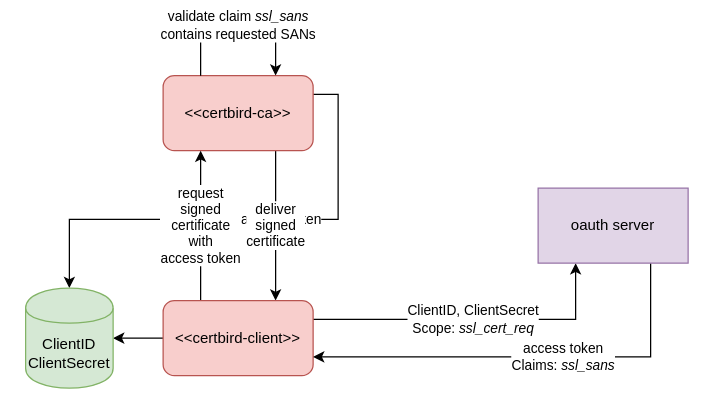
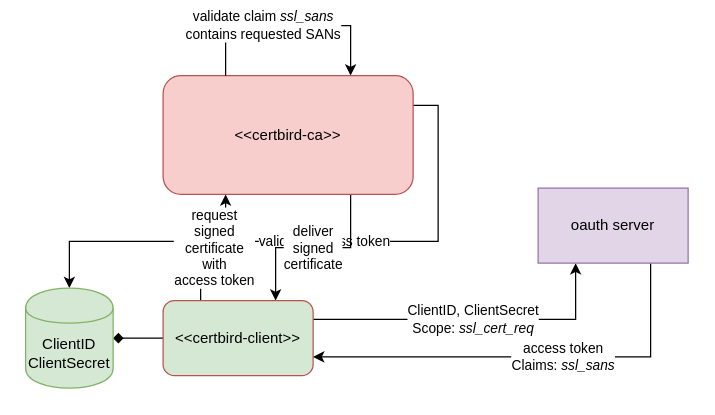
(238, 113) -> (288, 135)
(123, 338) -> (124, 338)
(238, 338) -> (238, 338)
